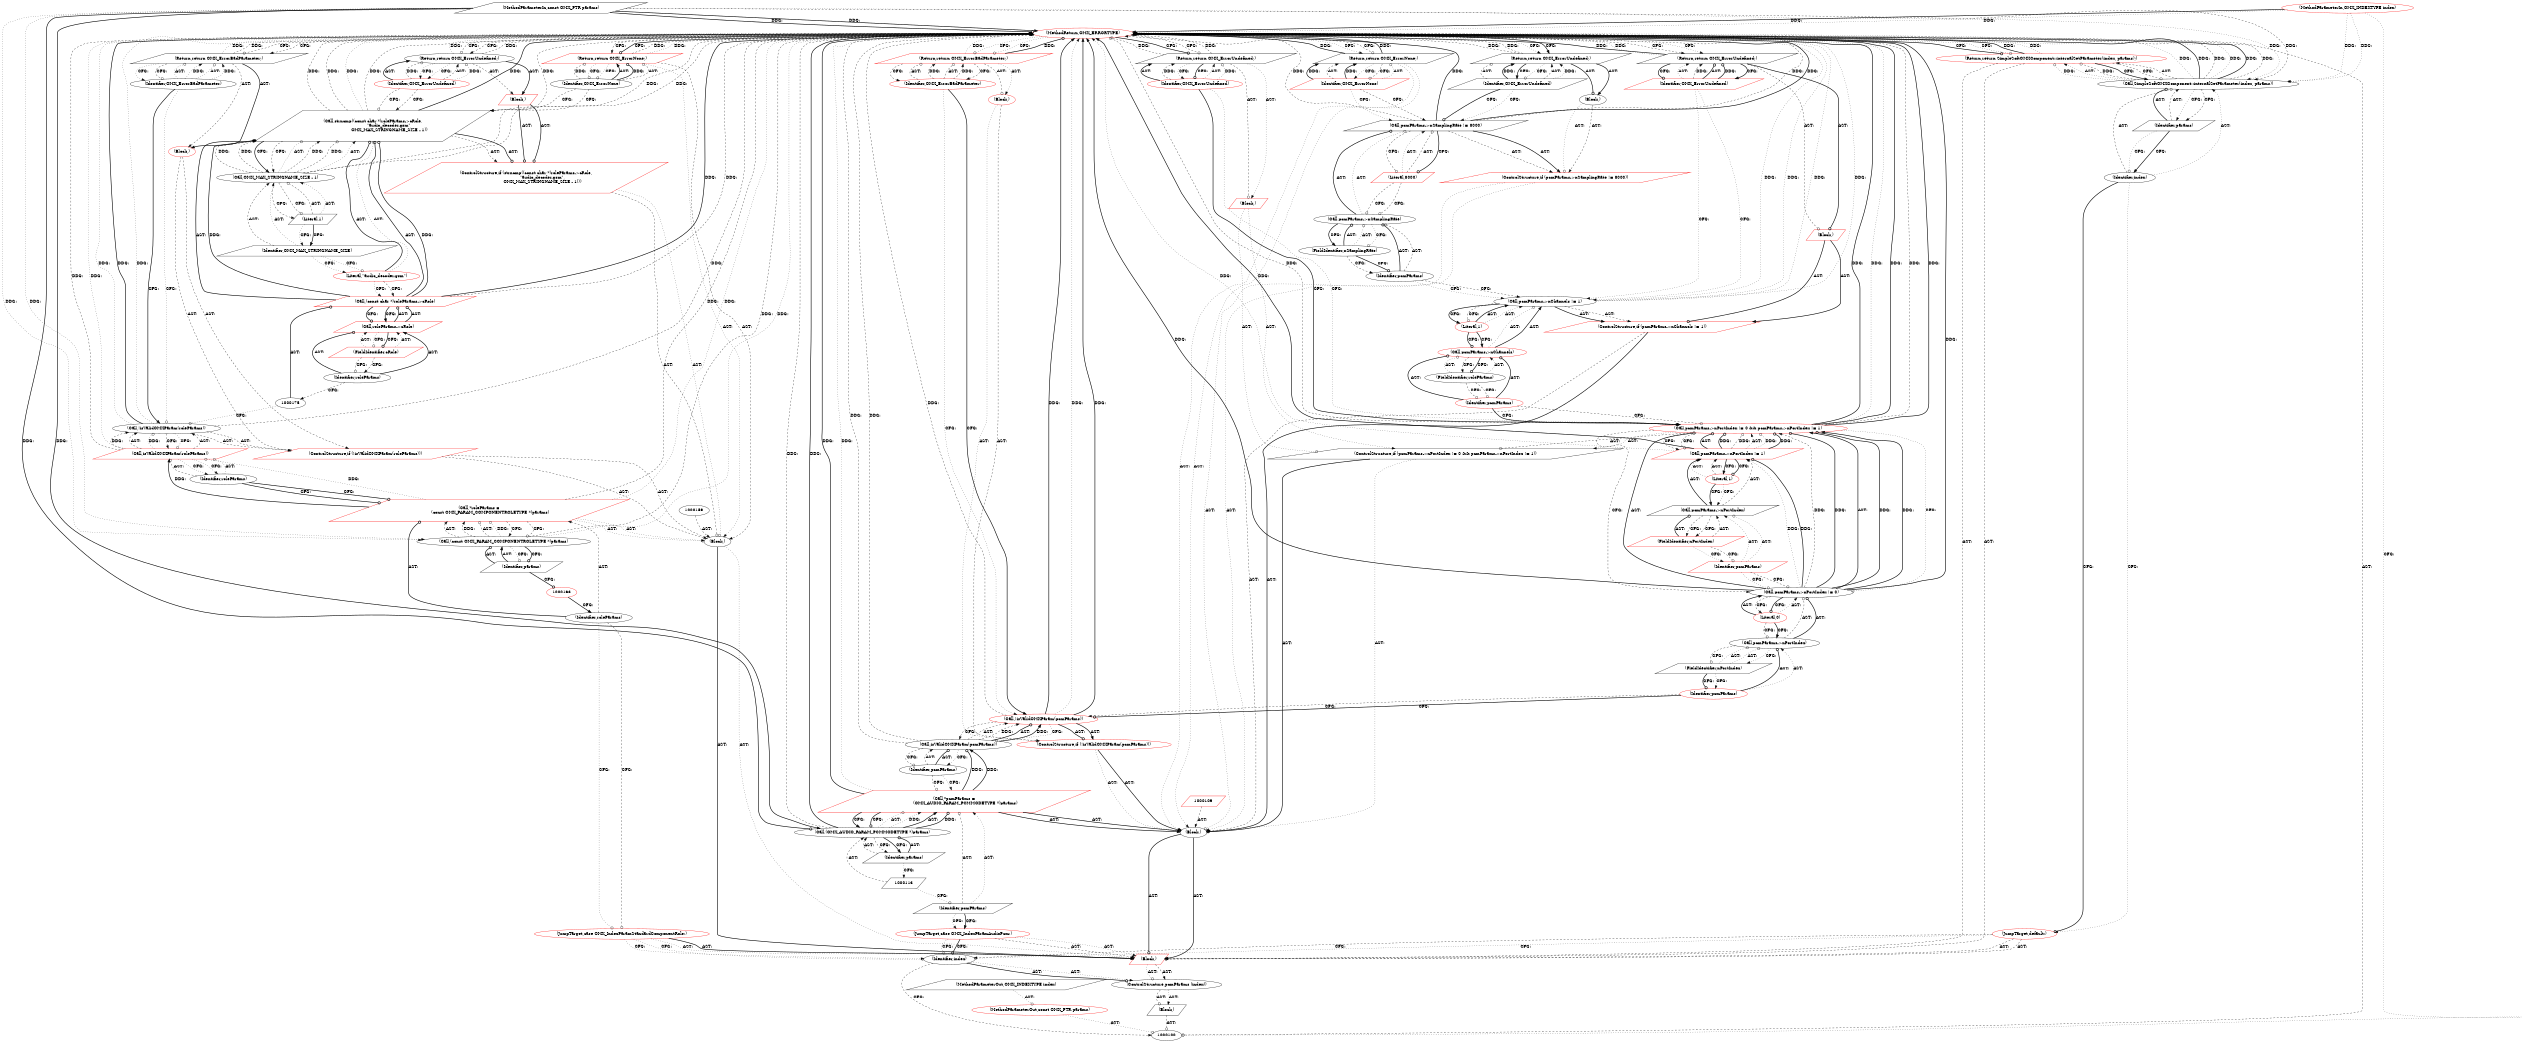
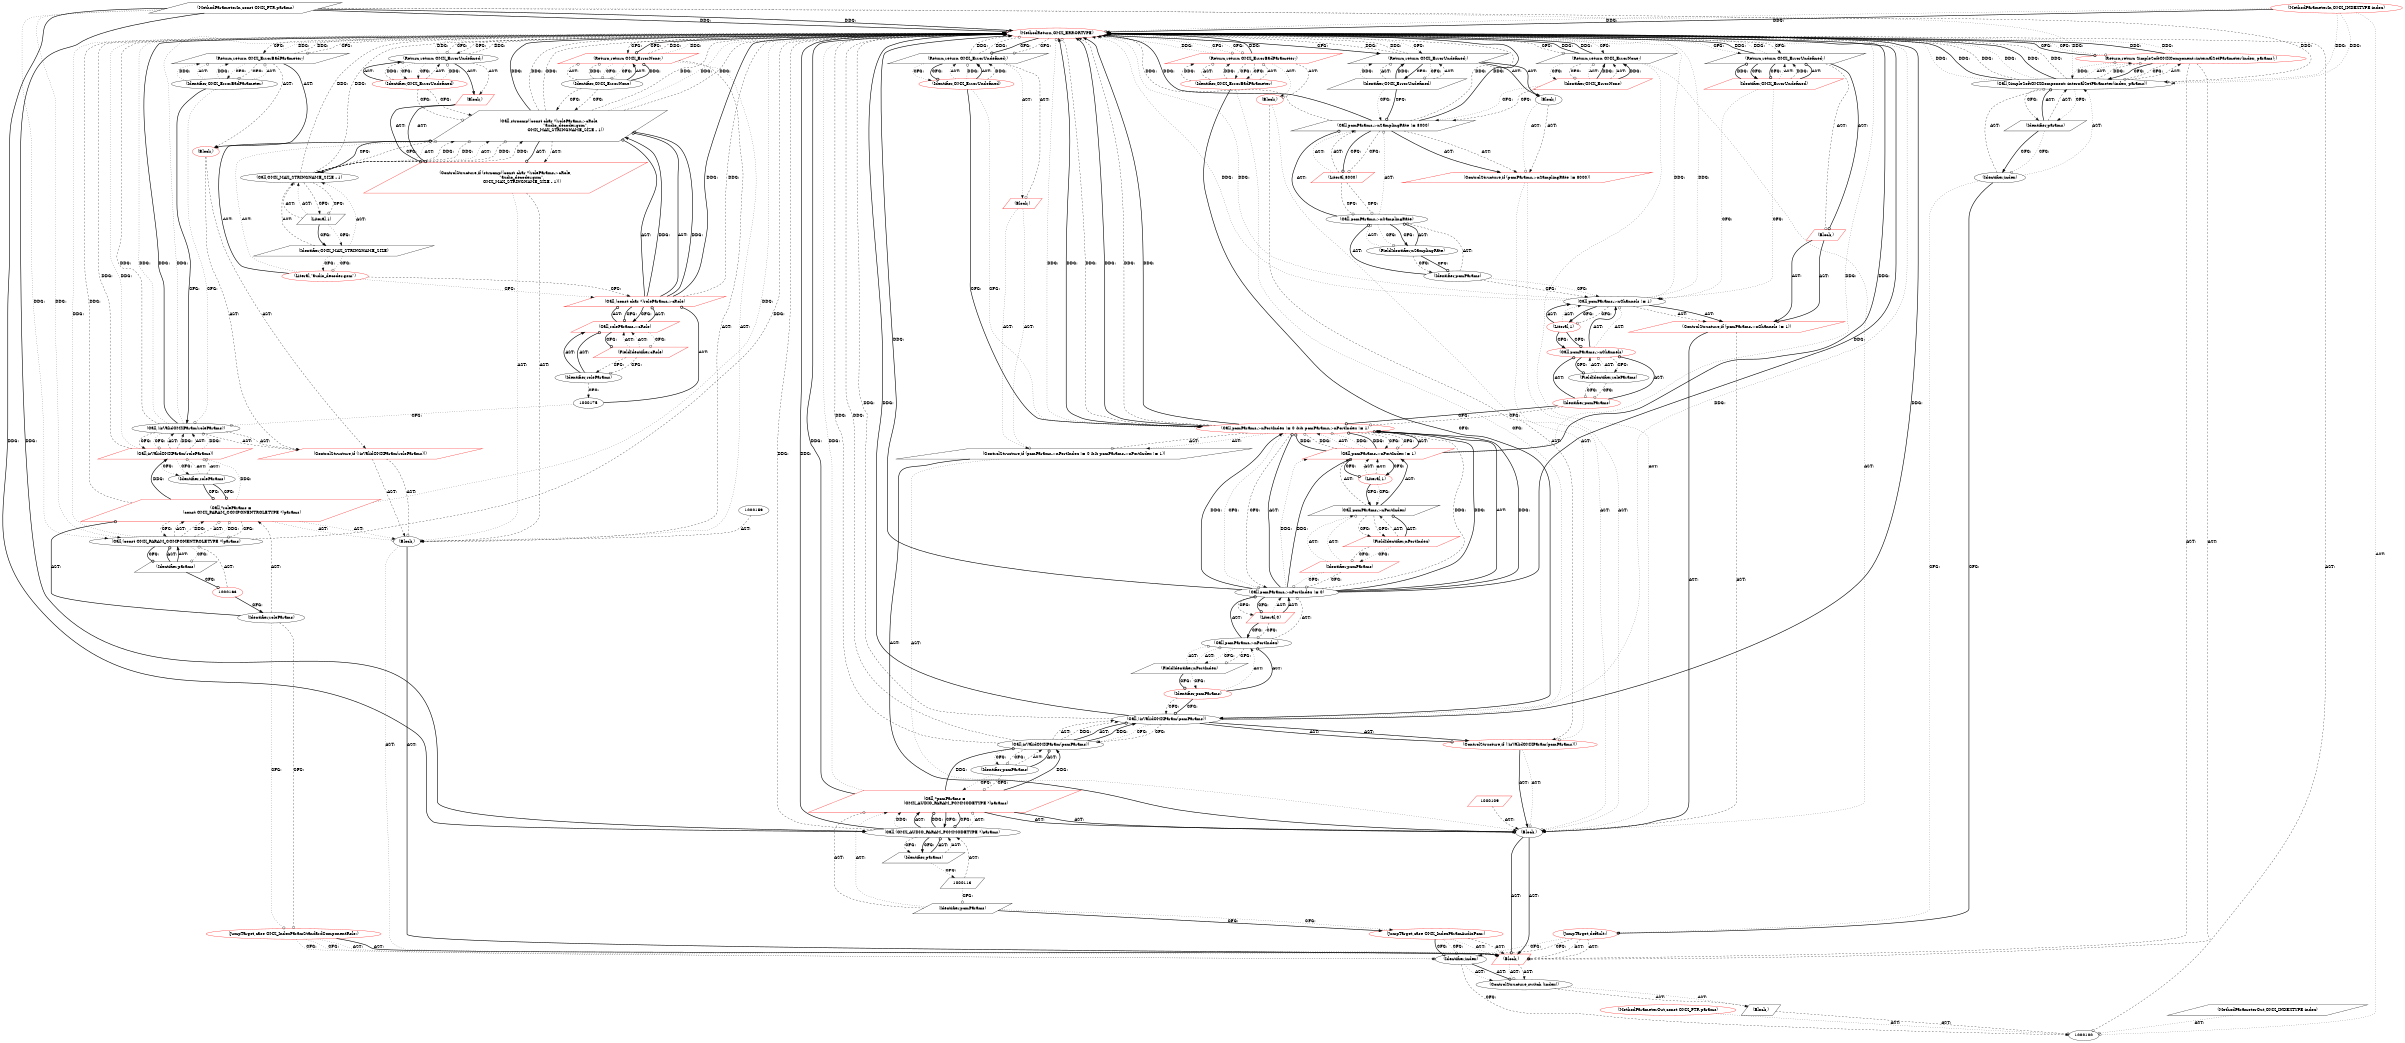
(2390, 554) -> (2381, 554)
none -> (220, 563)
(1770, 618) -> (1270, 618)
(1044, 719) -> (1167, 719)
(1167, 985) -> (1524, 985)
(1022, 997) -> (2167, 1024)
